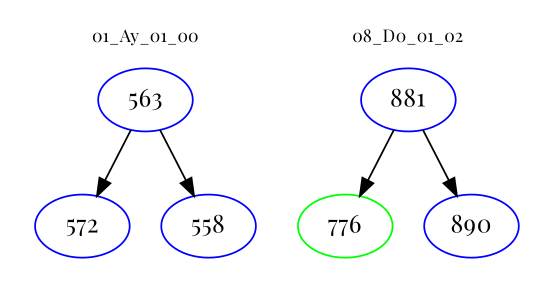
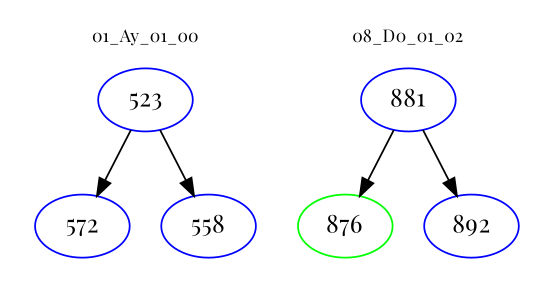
(145, 100) -> (145, 100)
(345, 226) -> (345, 226)
(471, 226) -> (471, 226)
